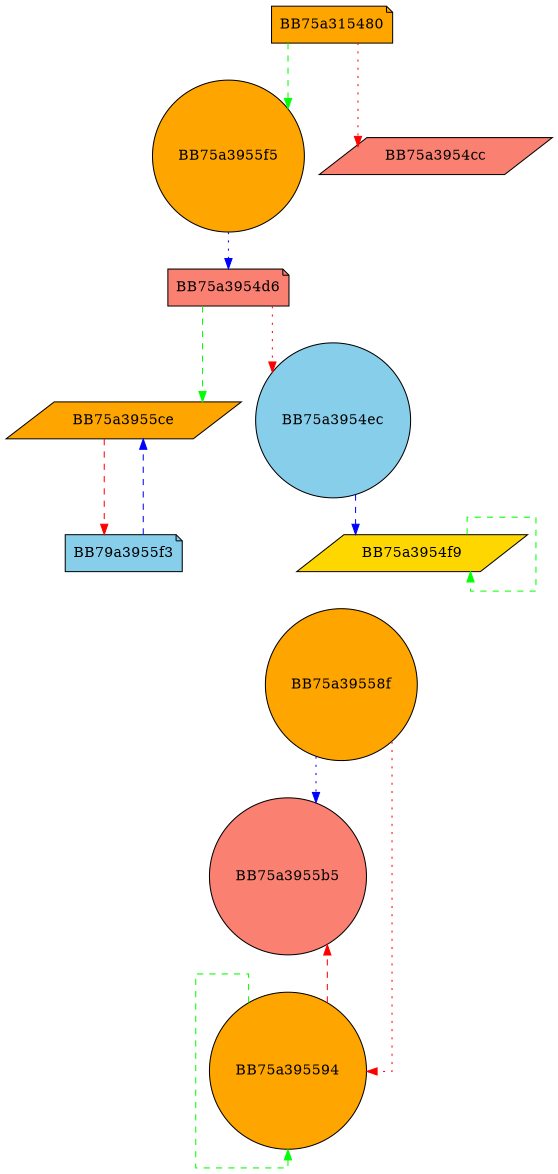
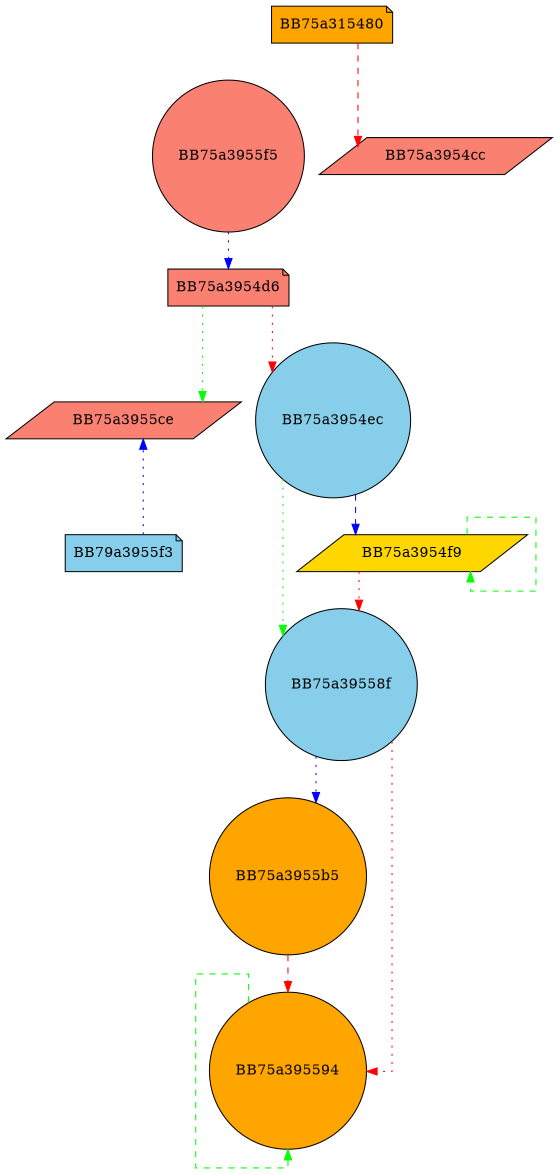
(288, 71) -> none
(358, 90) -> (358, 90)
(228, 156) -> (228, 156)
(203, 349) -> (203, 349)
(124, 420) -> (124, 420)
(104, 482) -> none
(143, 492) -> (143, 492)
none -> (283, 552)
none -> (359, 586)
(341, 685) -> (341, 685)
(288, 876) -> (288, 876)
(327, 979) -> (288, 968)
